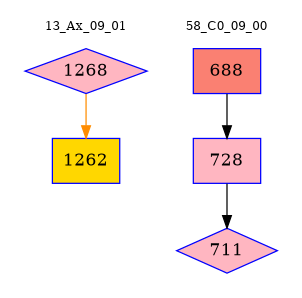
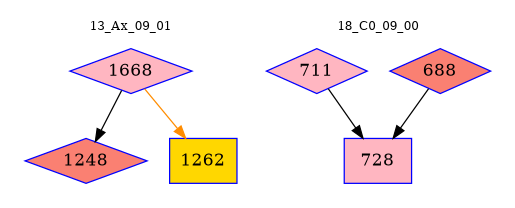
(227, 27) -> (379, 27)
(86, 71) -> (131, 71)
(227, 71) -> (440, 71)
none -> (86, 161)
(227, 200) -> (342, 108)
